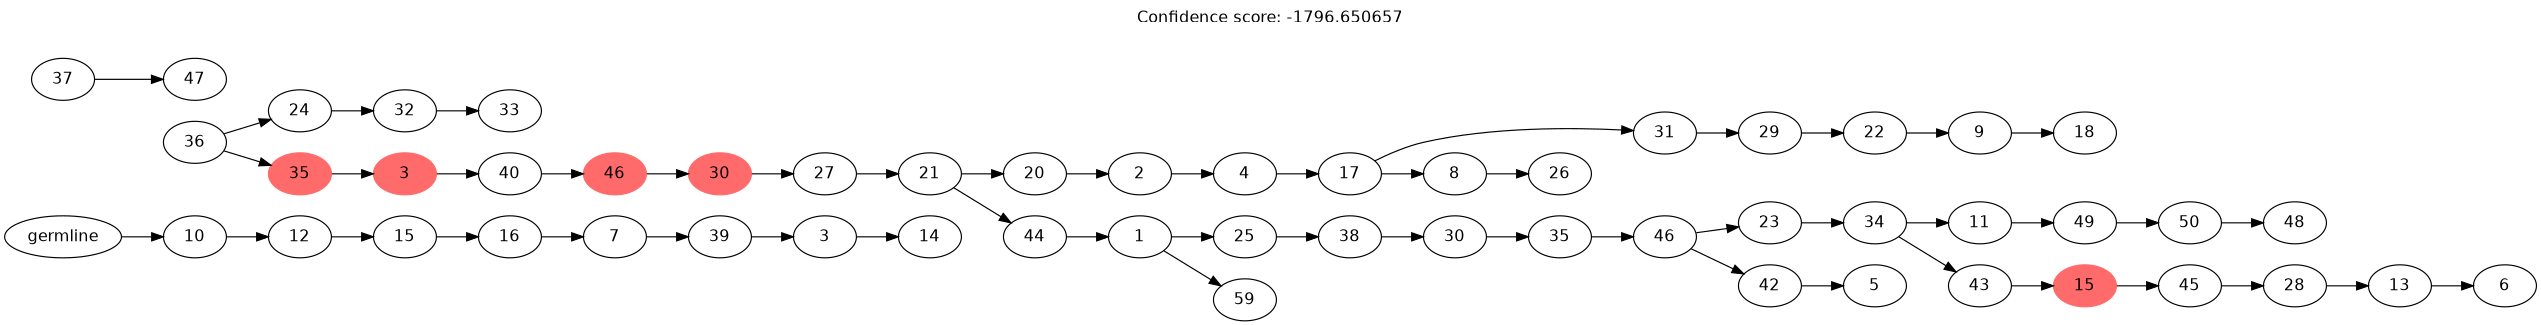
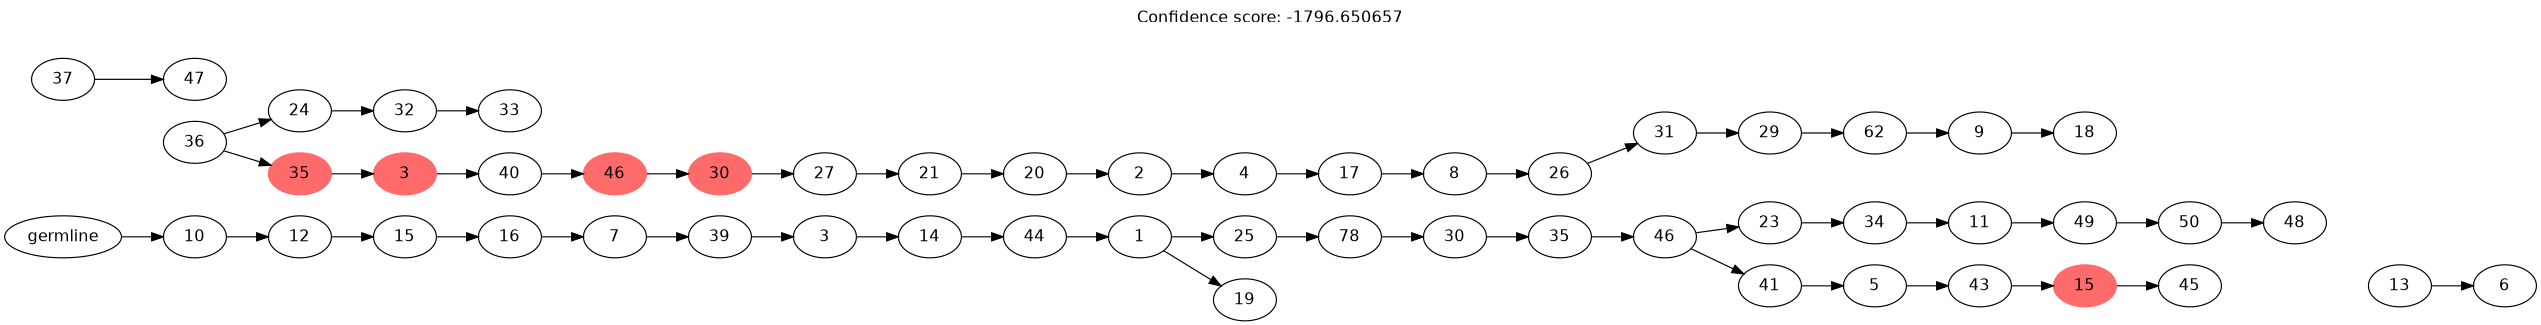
(1496, 132) -> (1607, 156)
(1875, 133) -> (1875, 133)
(977, 202) -> (977, 237)
(1350, 237) -> (1350, 237)
(1922, 251) -> (1922, 286)
(1770, 286) -> (1770, 286)
(2295, 286) -> none
(1245, 300) -> (1245, 300)
